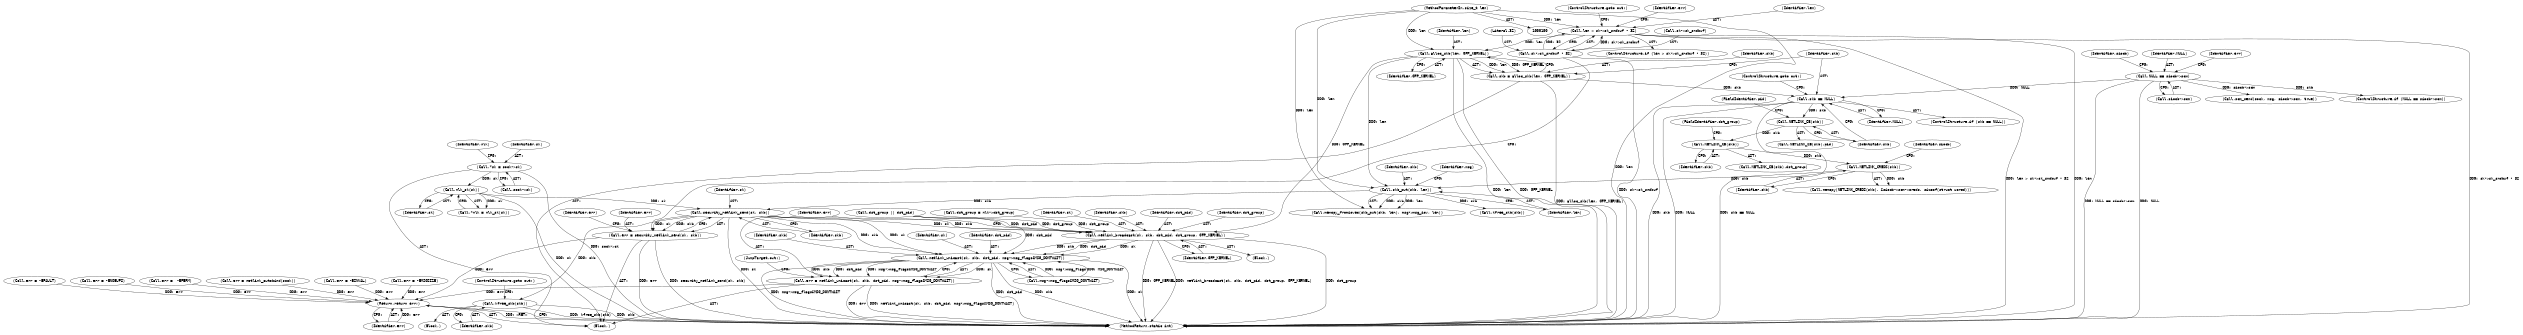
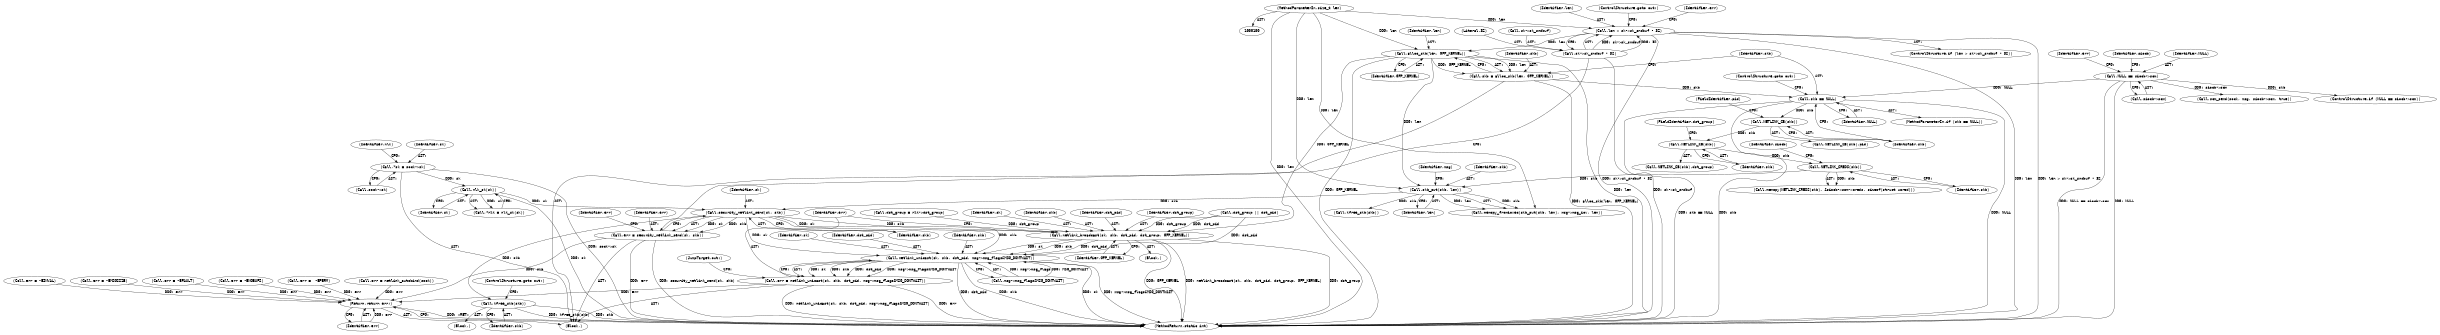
(1968, 122) -> (1944, 122)
(484, 270) -> (535, 270)
(853, 319) -> none
